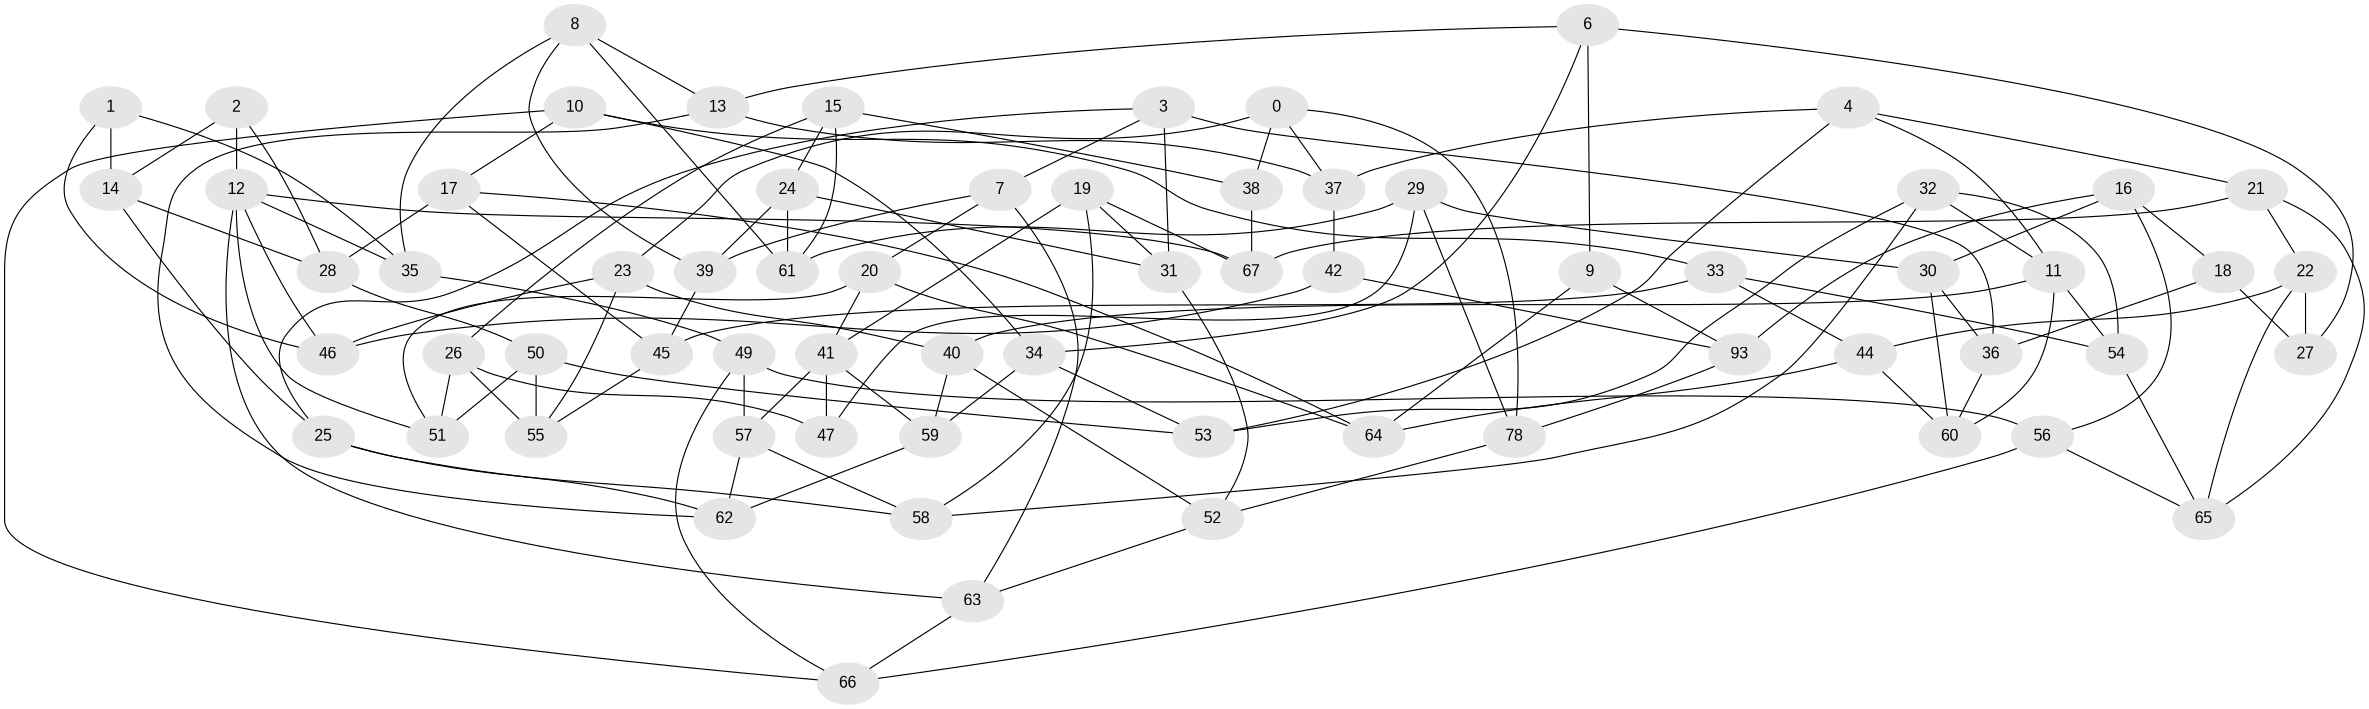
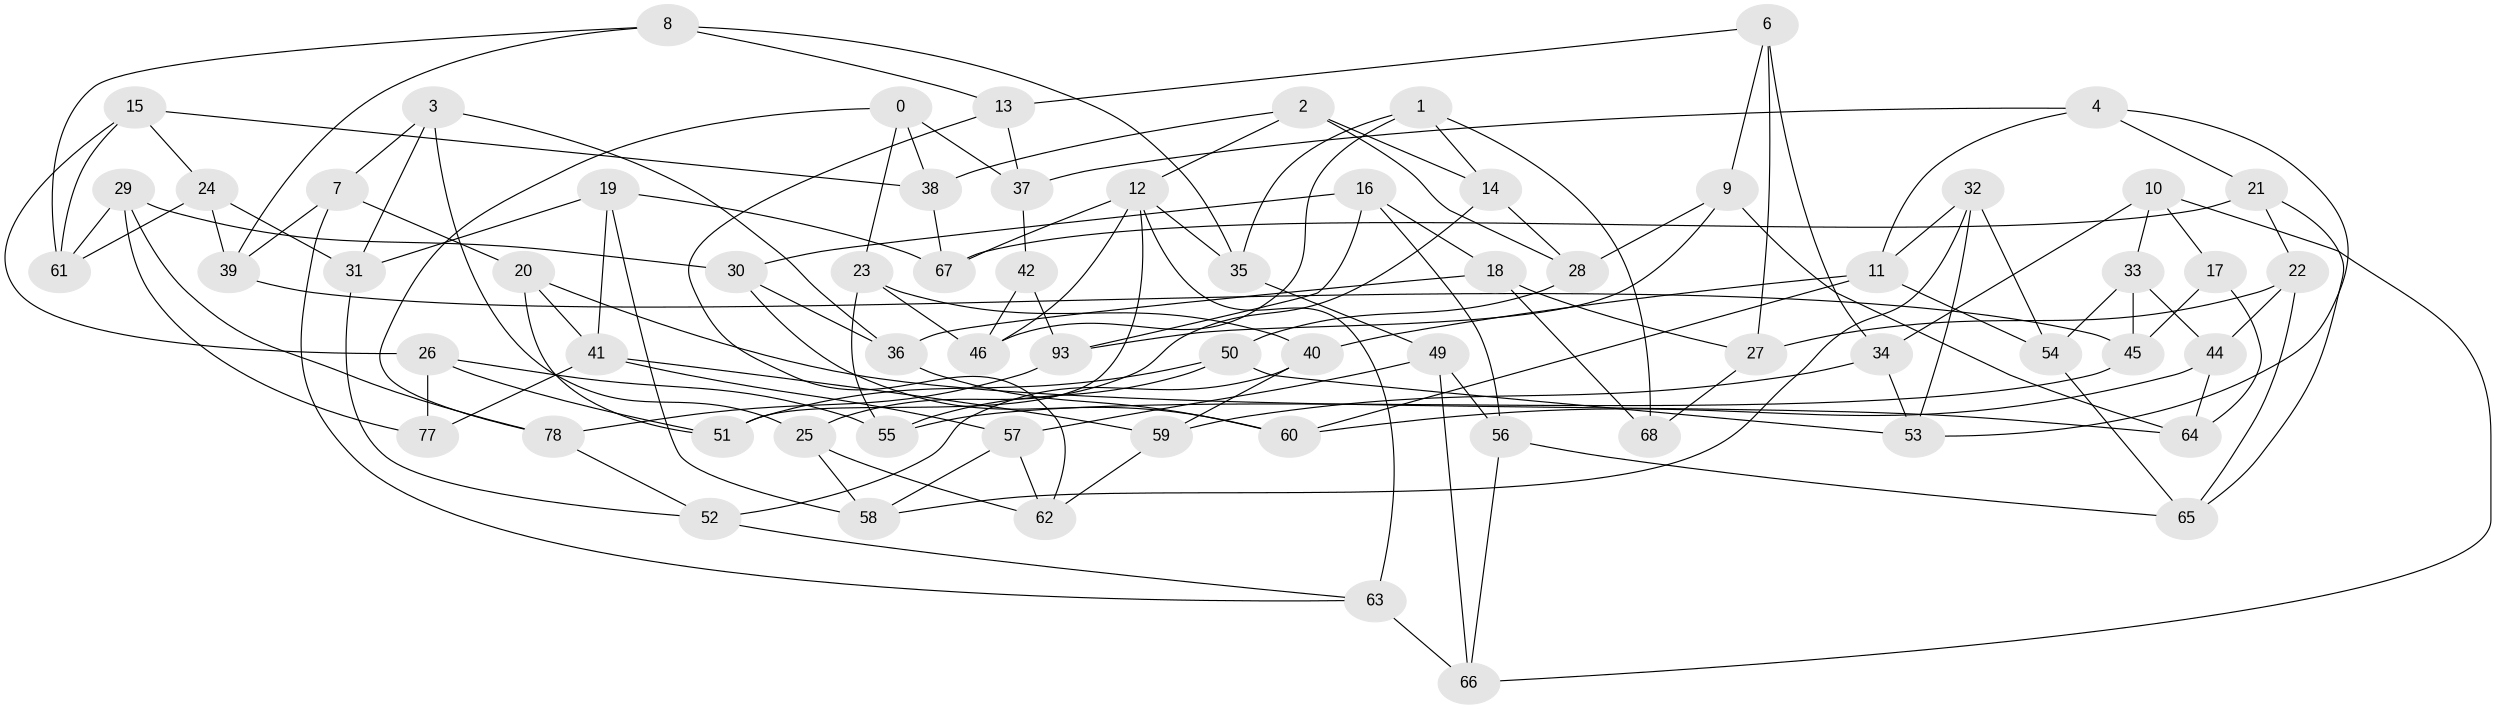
none -> (1113, 138)
(389, 231) -> (1650, 232)
(826, 437) -> (428, 437)
none -> (1650, 437)
